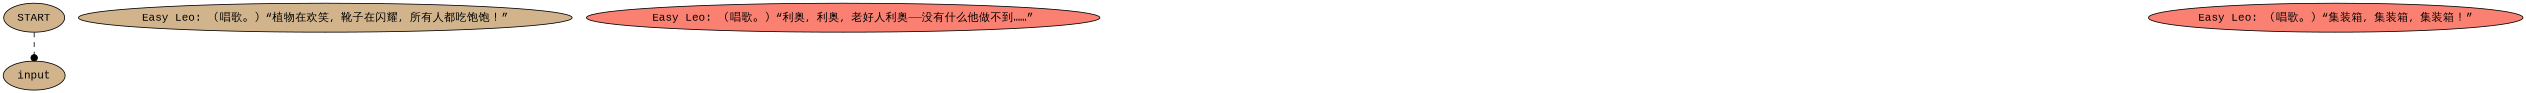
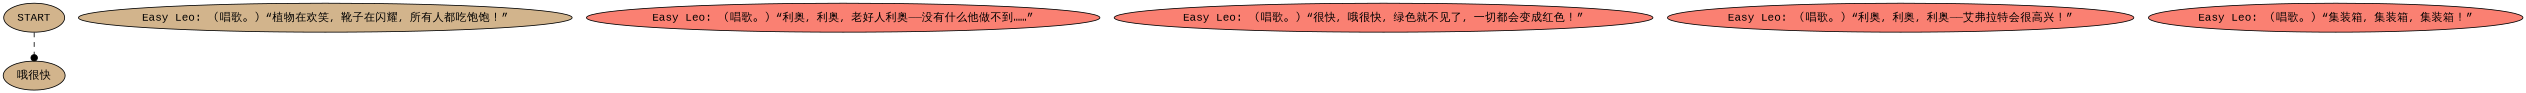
none -> (1384, 18)
none -> (1901, 18)
(34, 76) -> (34, 76)
